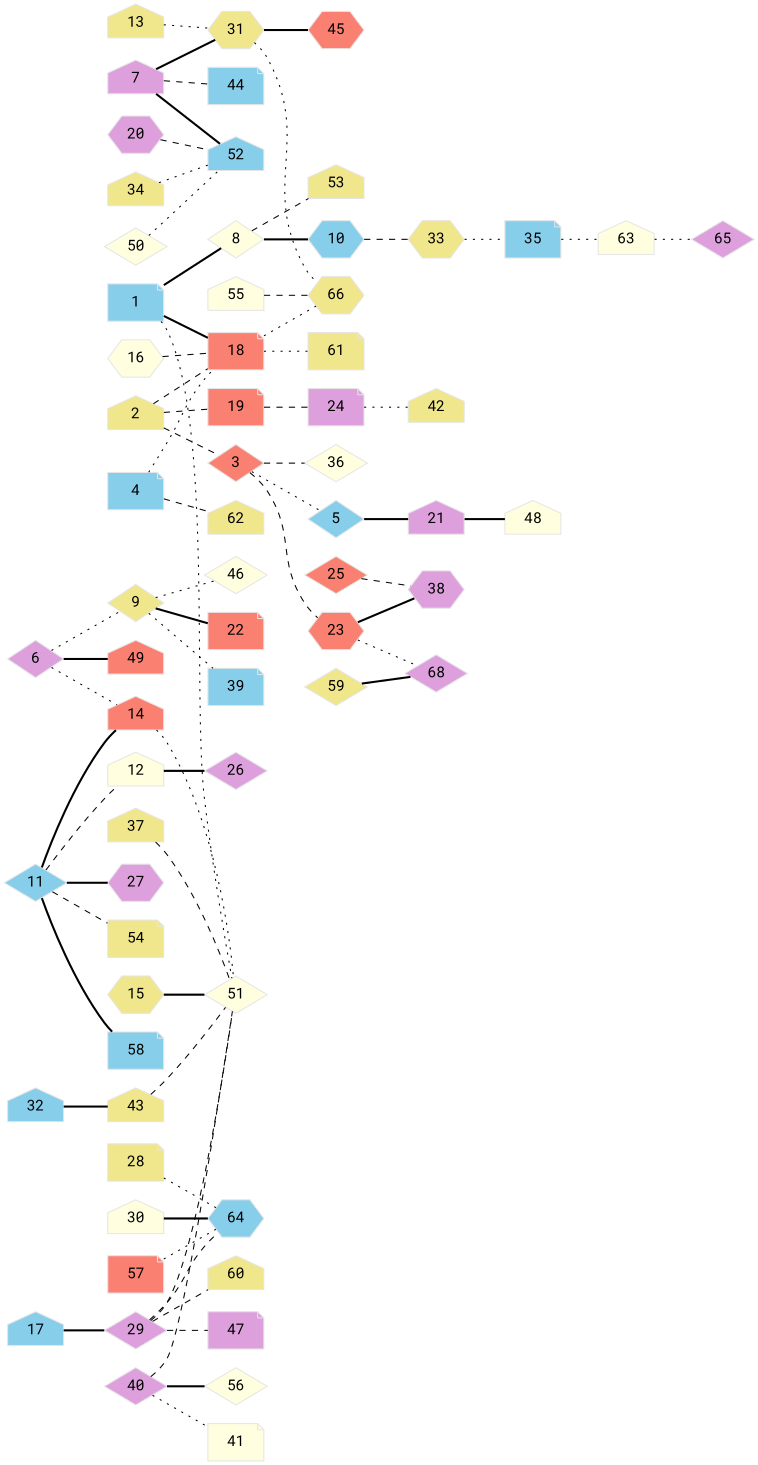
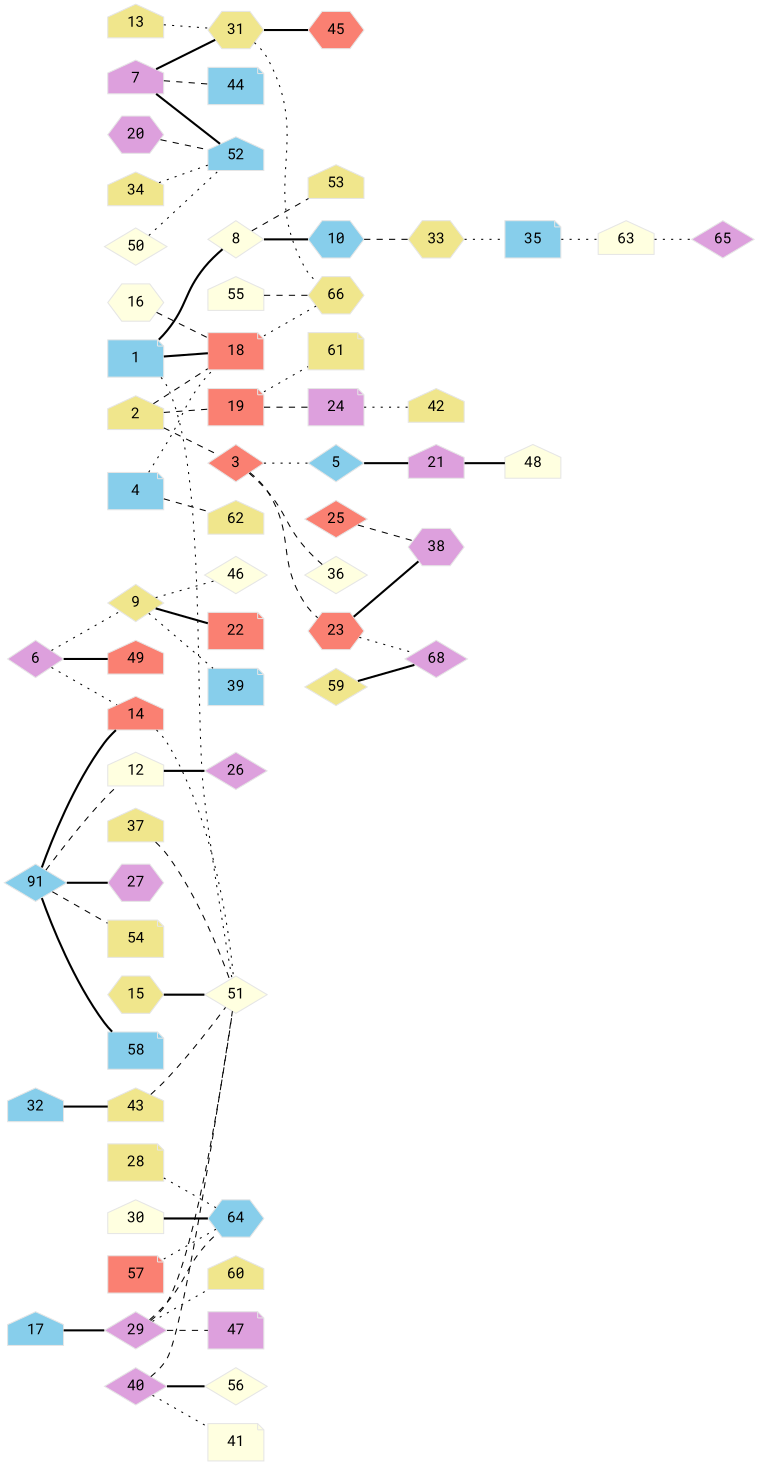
(286, 351) -> (286, 379)
(36, 883) -> (36, 883)
(175, 1309) -> (175, 1309)
